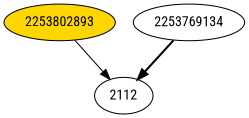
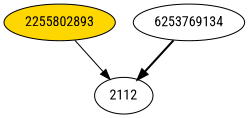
(60, 22) -> (60, 22)
(189, 22) -> (189, 22)
